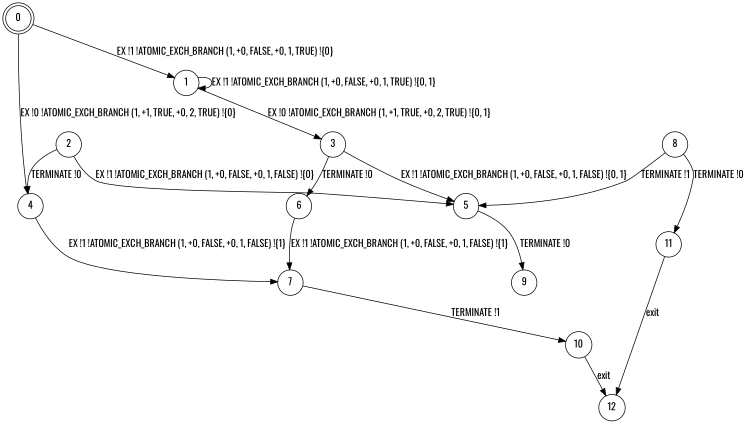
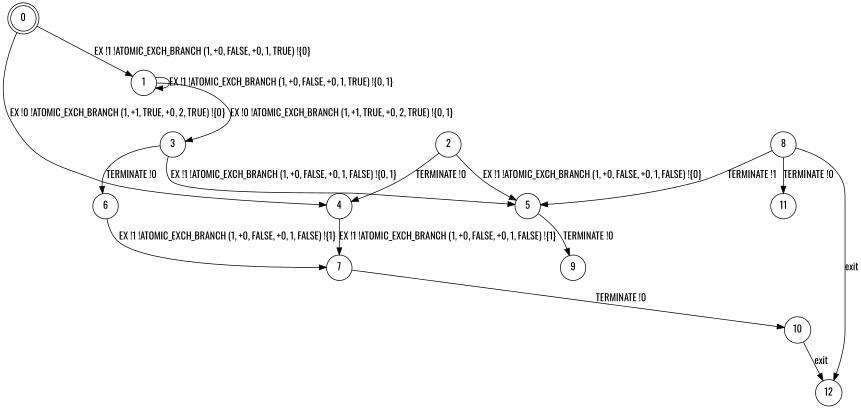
(476, 313) -> (621, 299)
(642, 322) -> (845, 248)
